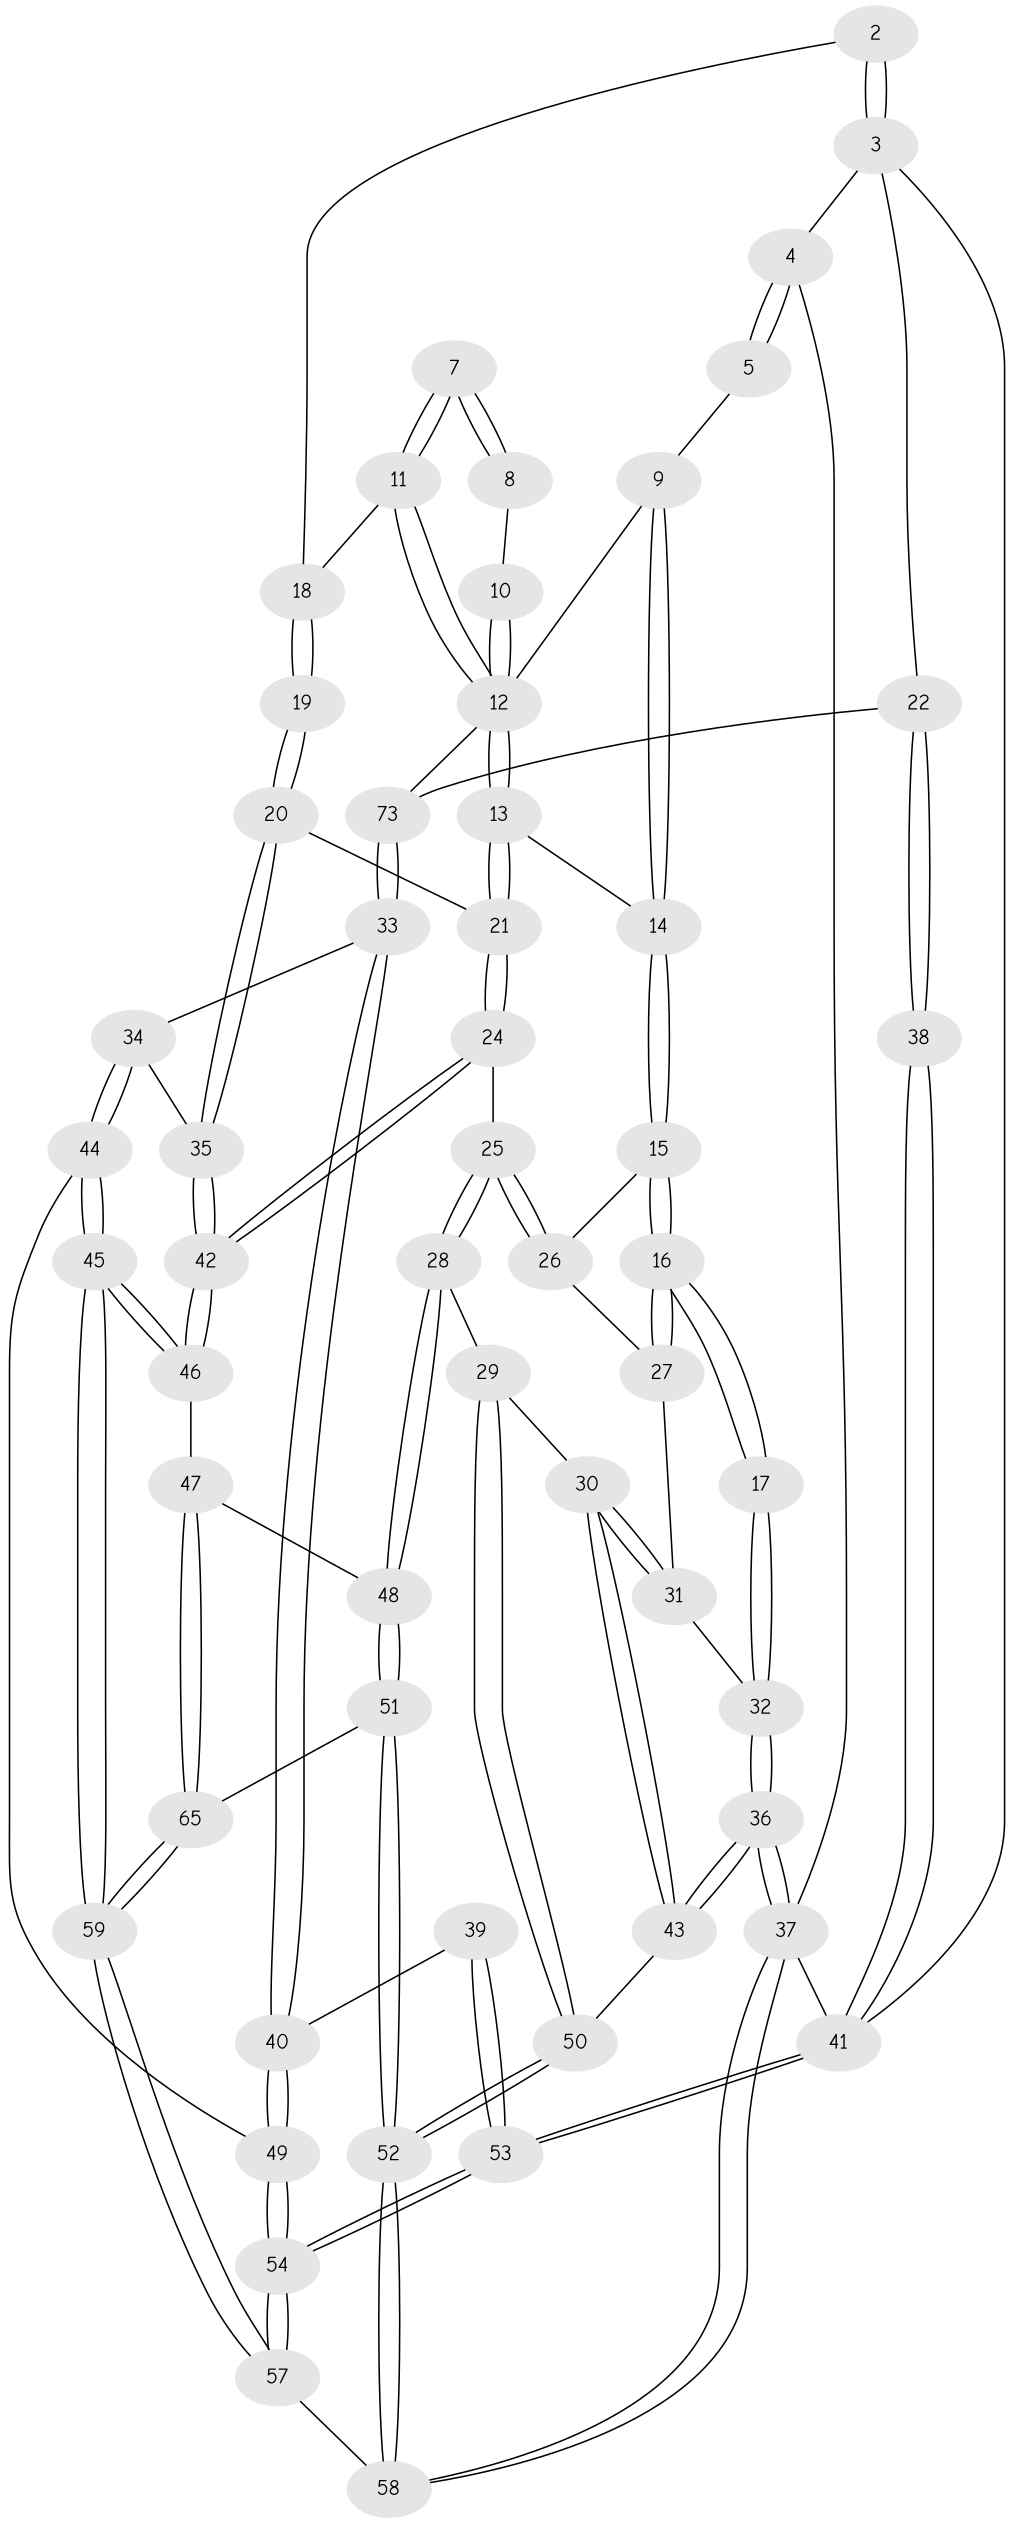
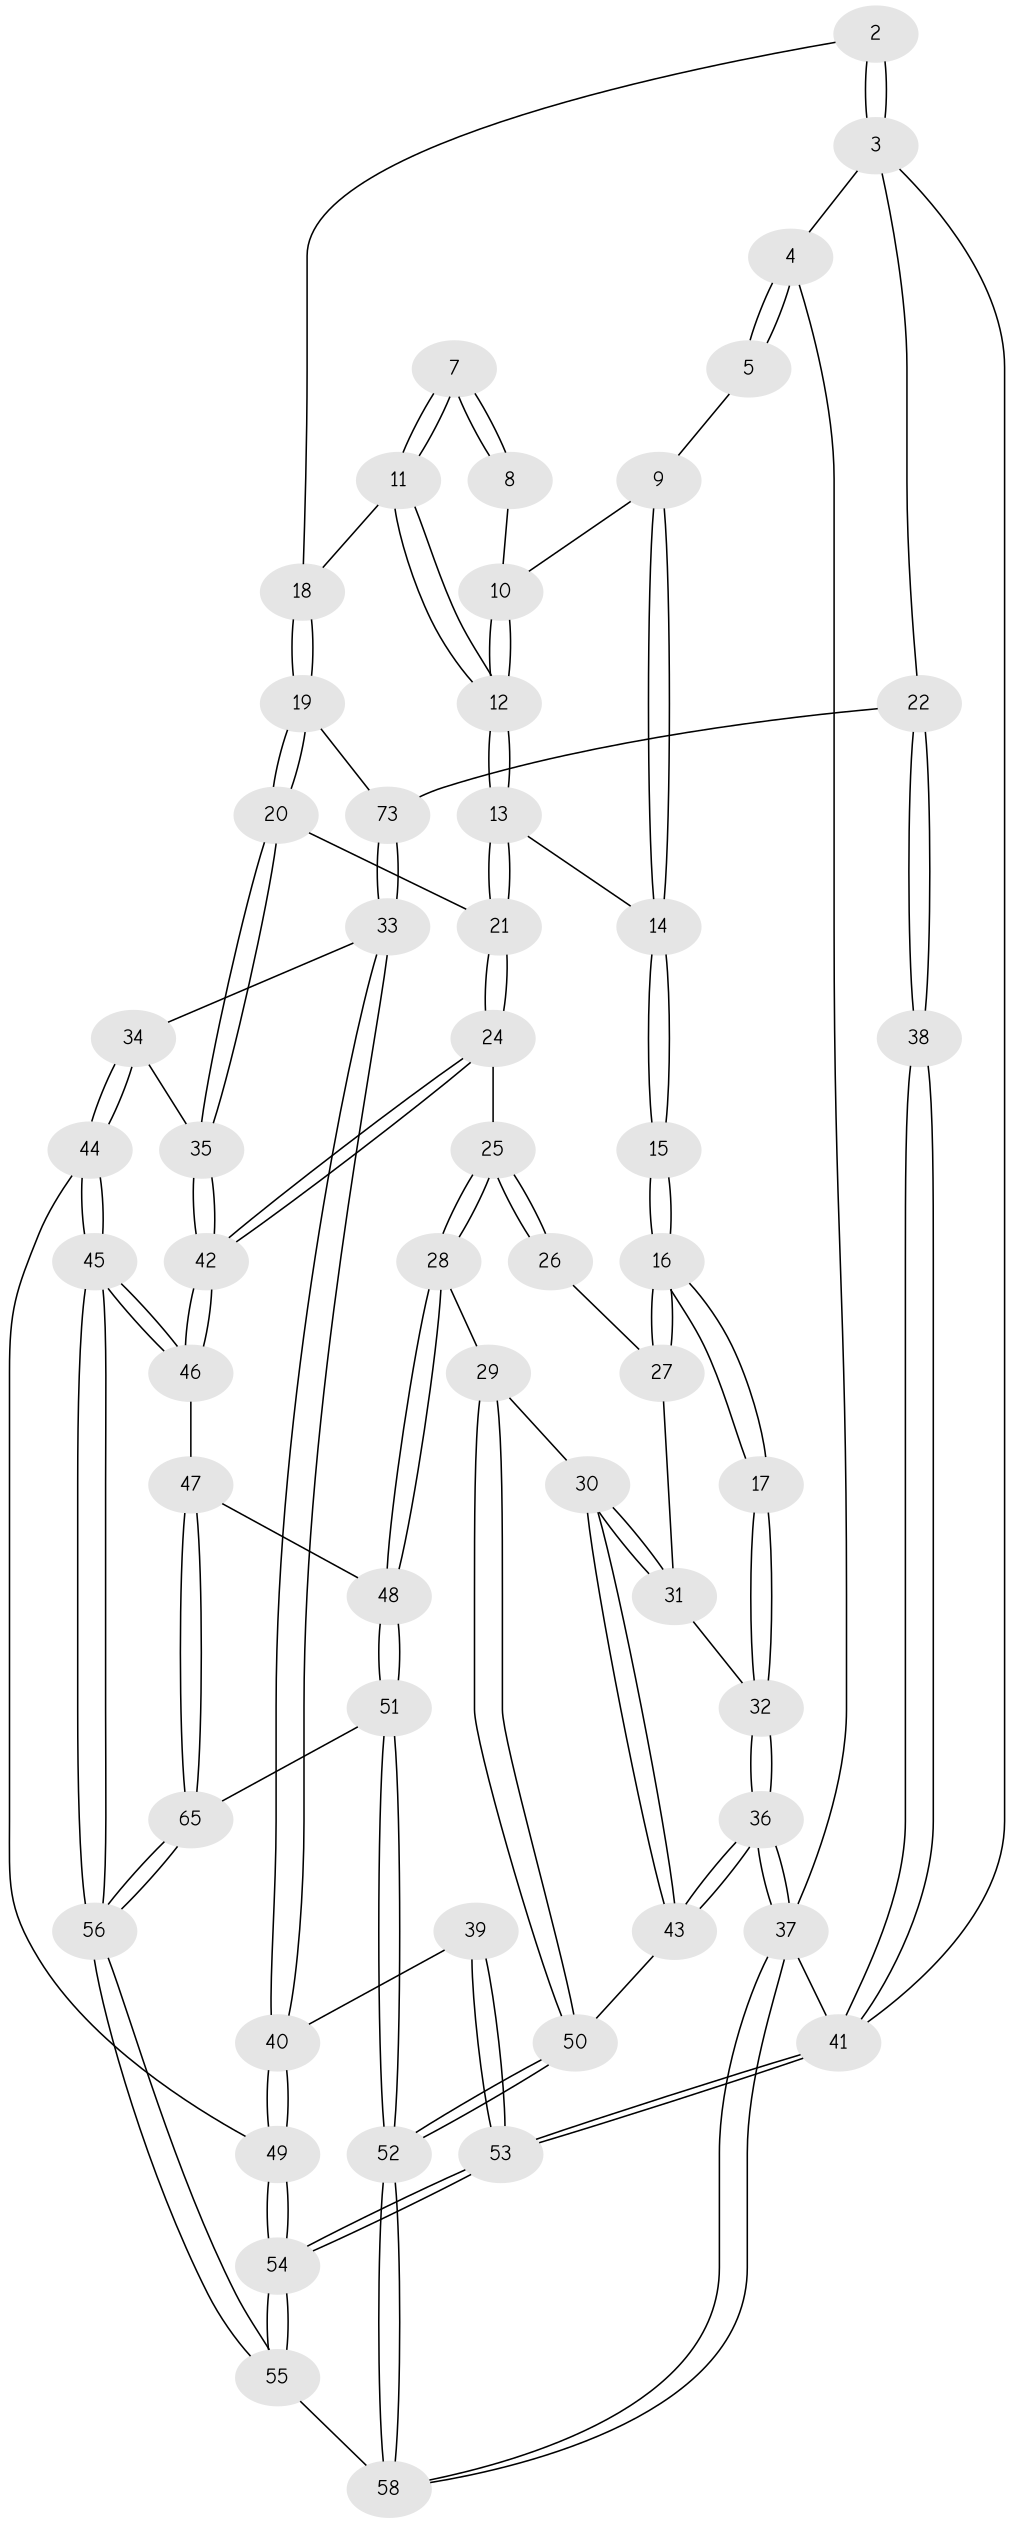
(579, 592) -> (580, 536)
(444, 759) -> (345, 759)
(605, 1206) -> none
(95, 1931) -> (95, 1931)
(278, 2378) -> (278, 2378)
